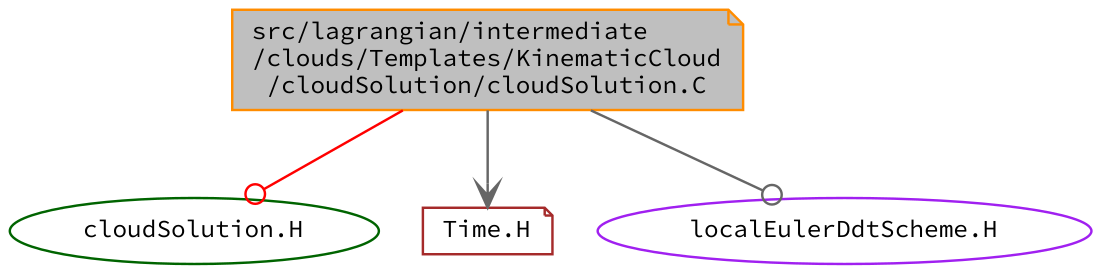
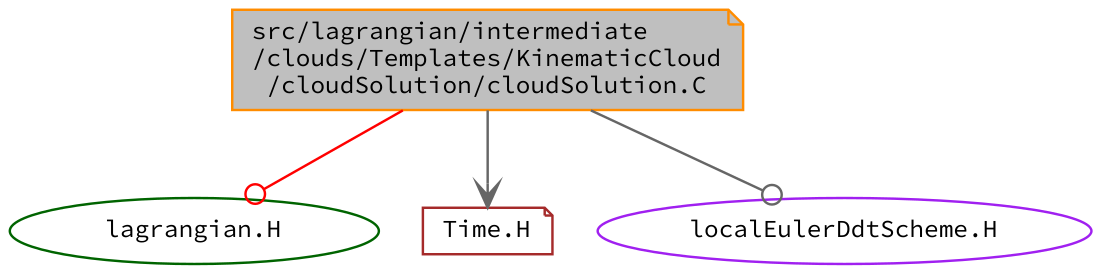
(194, 231) -> (194, 231)
